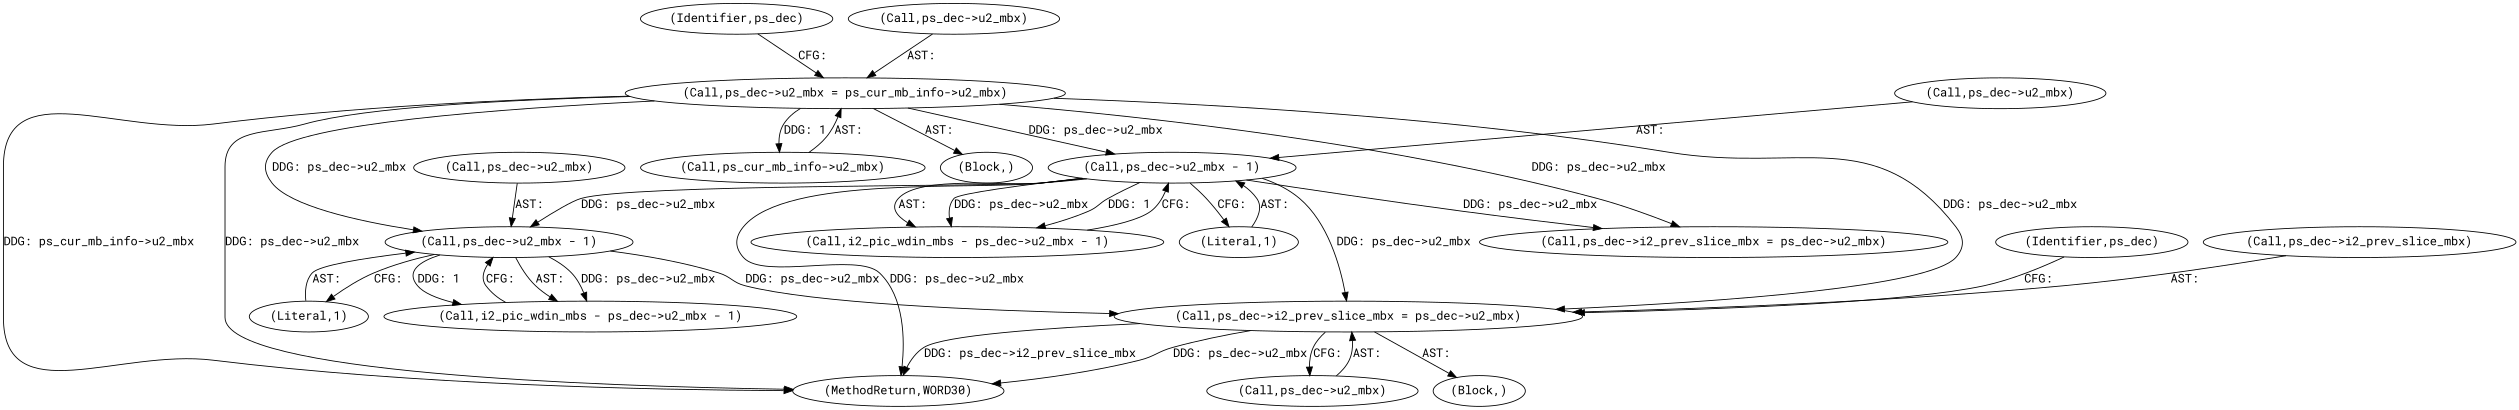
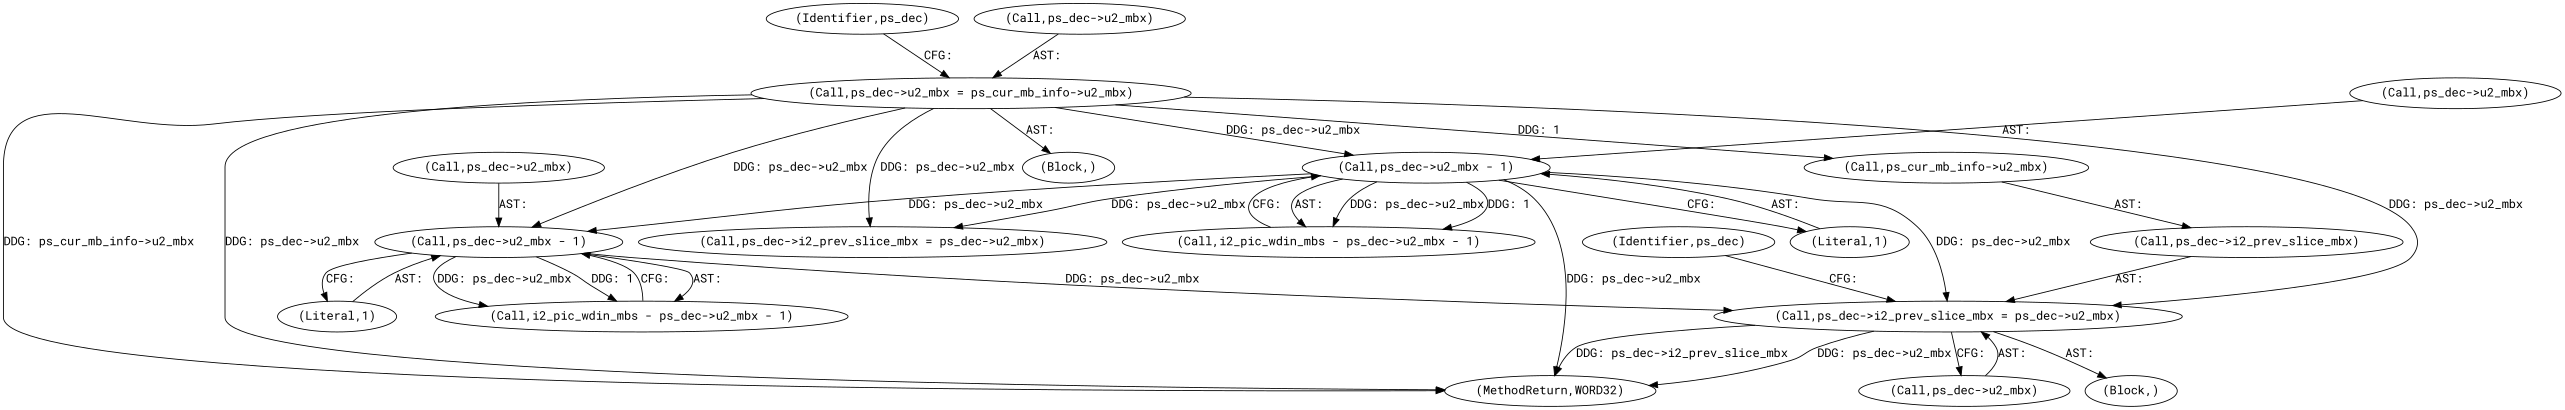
(826, 137) -> (2092, 204)
(898, 391) -> (1550, 391)
